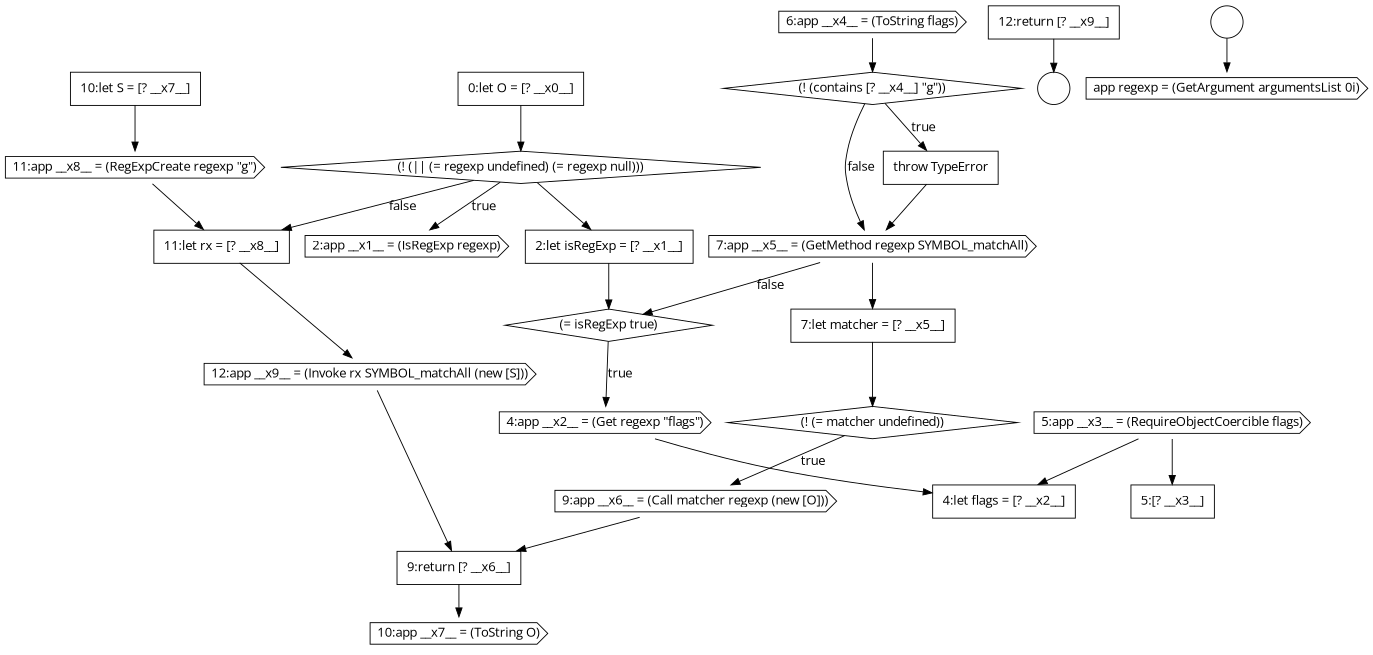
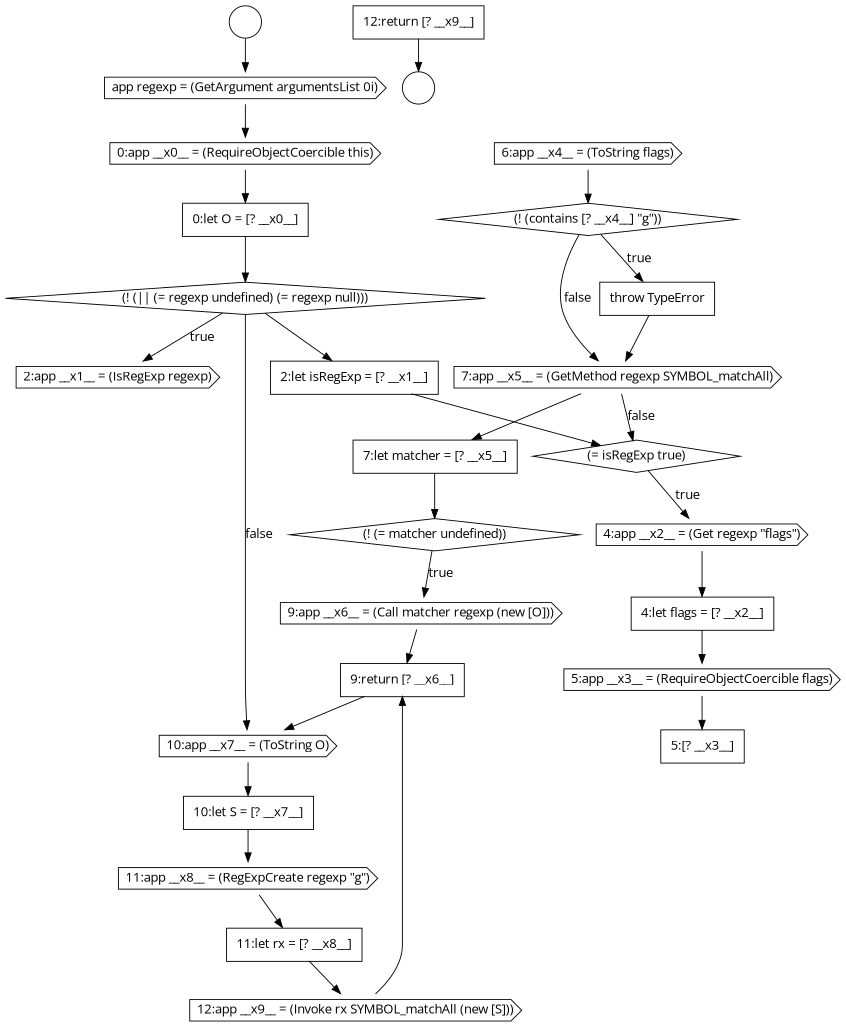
none -> (245, 153)
(382, 204) -> (245, 518)
(1092, 460) -> (702, 642)
none -> (248, 774)
